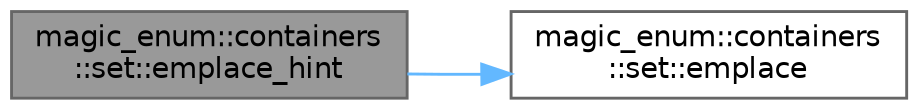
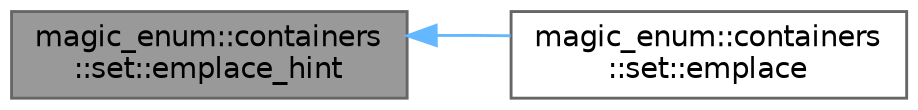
(445, 74) -> (473, 35)
